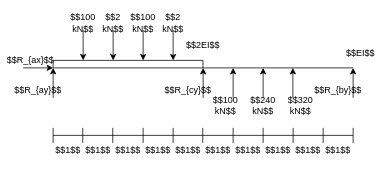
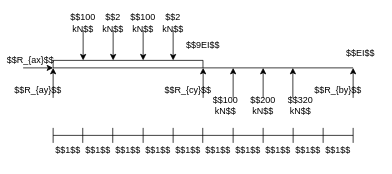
(203, 45) -> (203, 45)
(263, 105) -> (263, 105)
